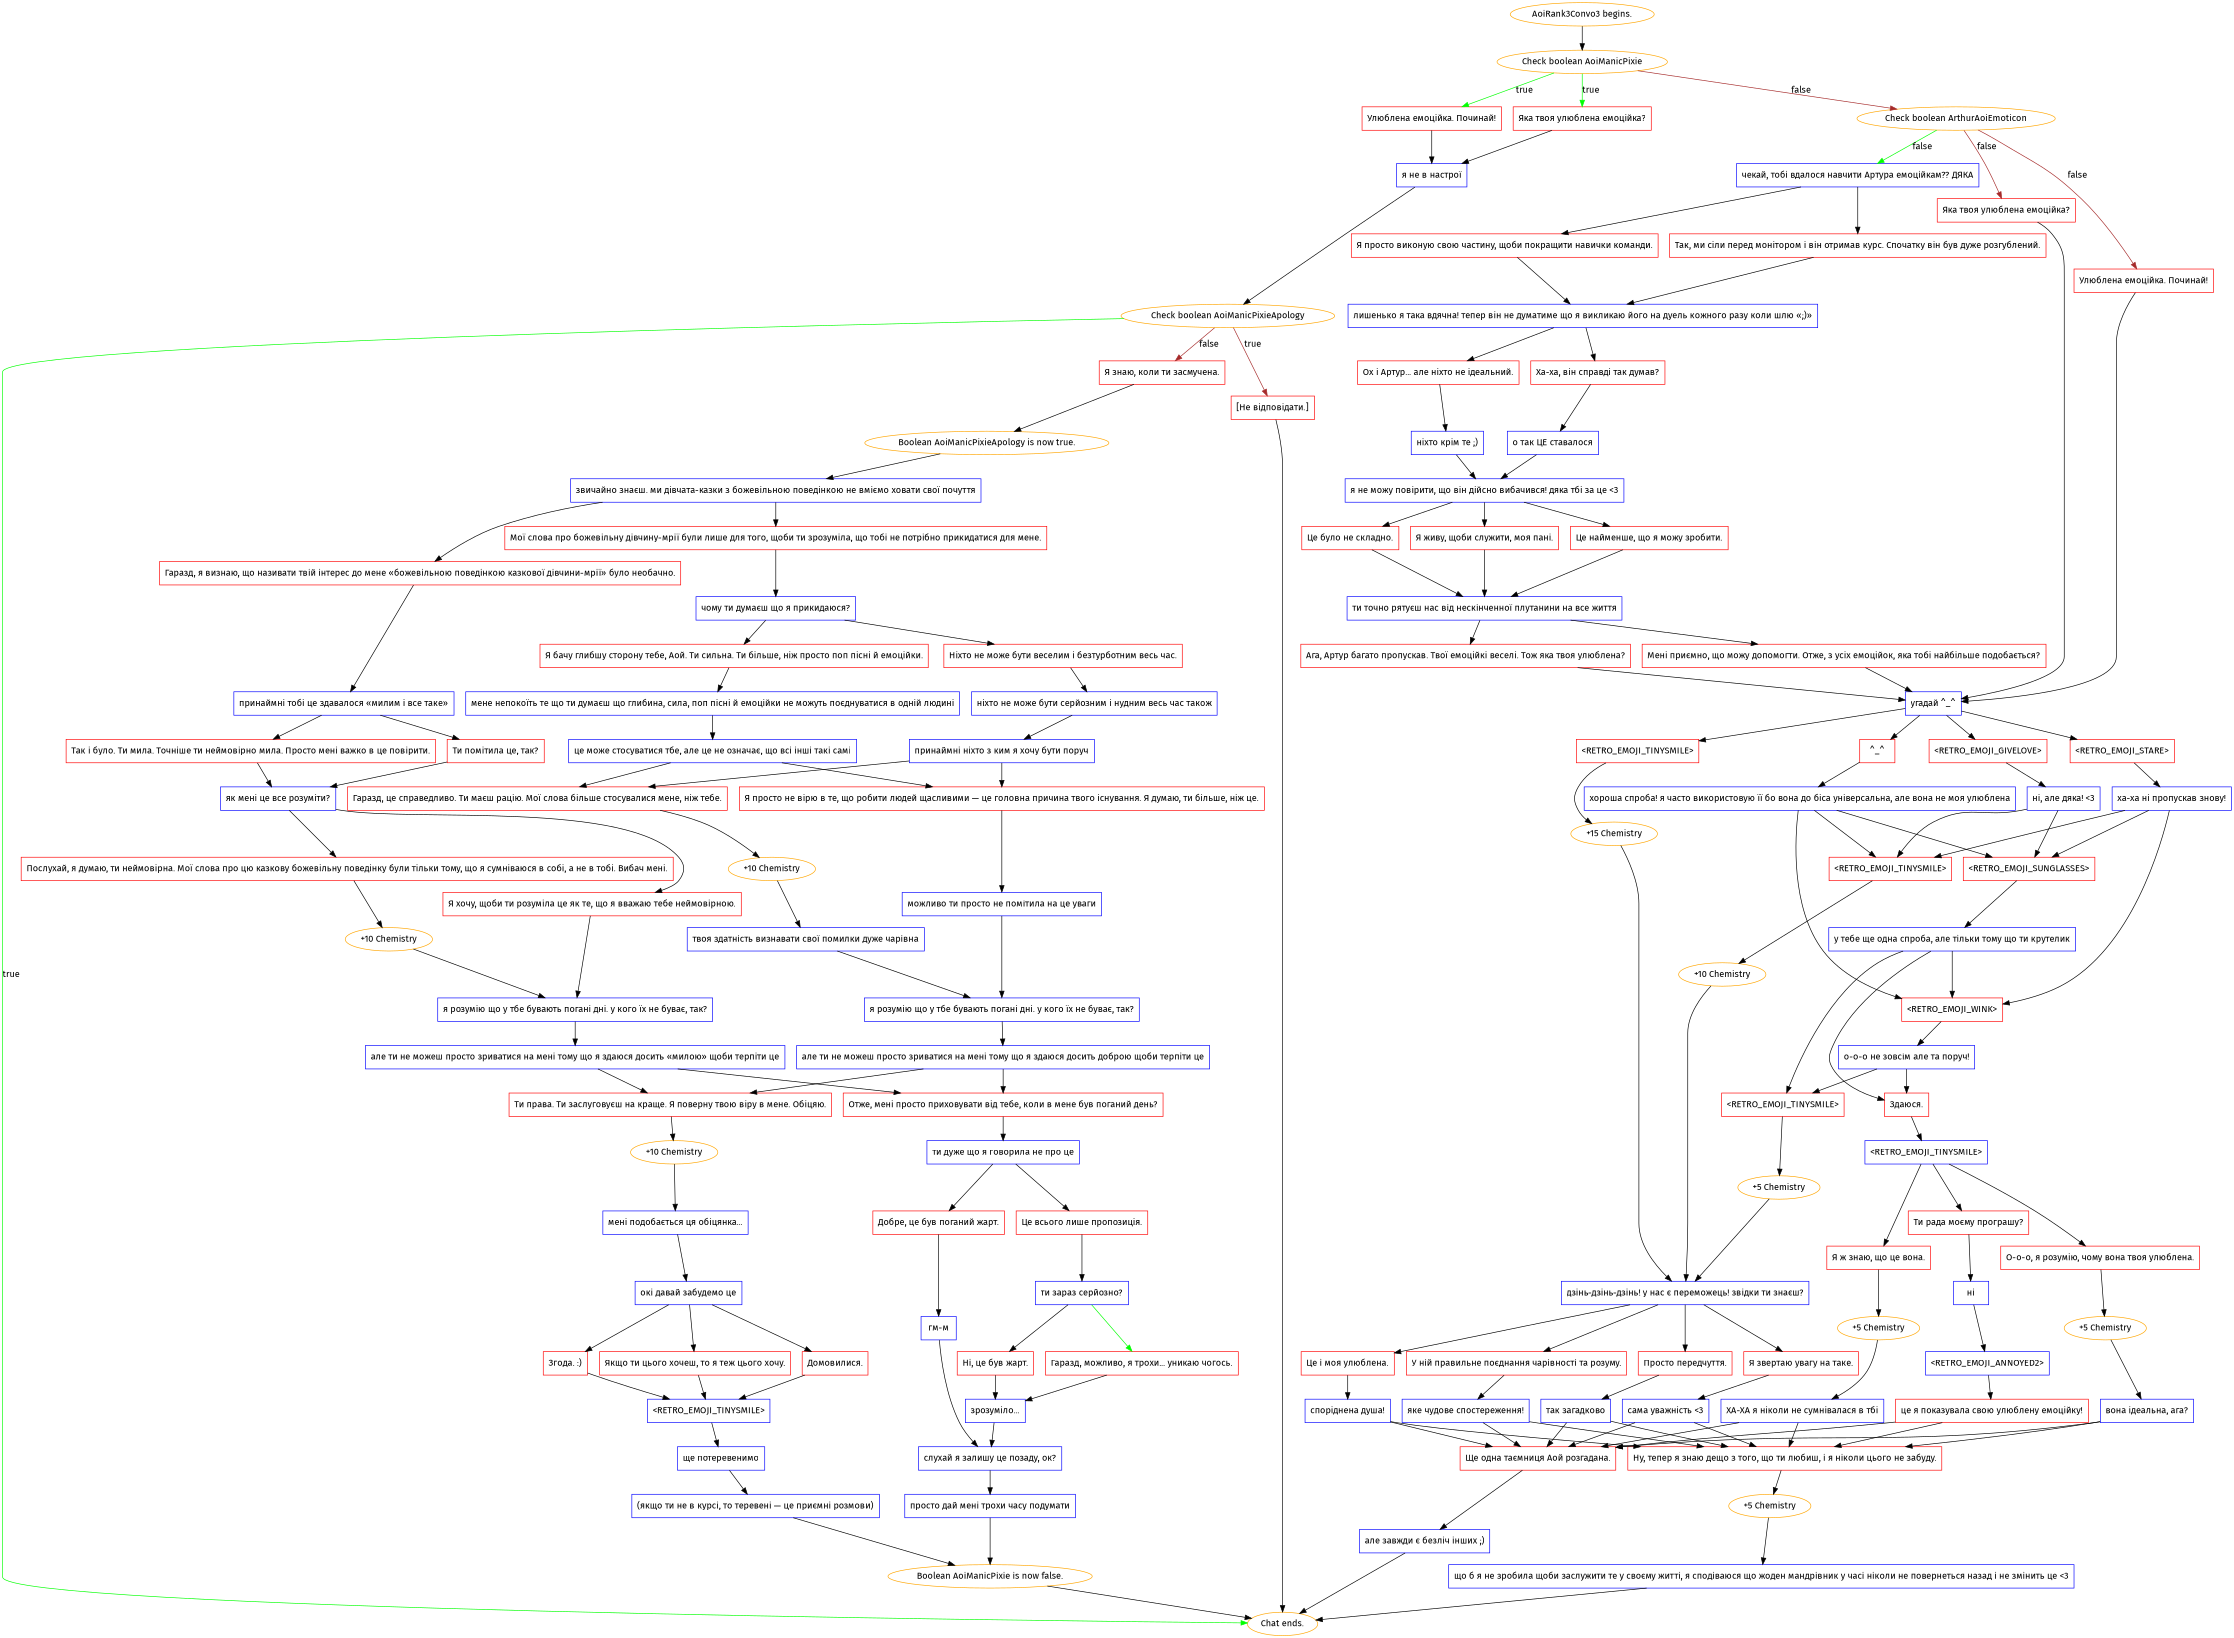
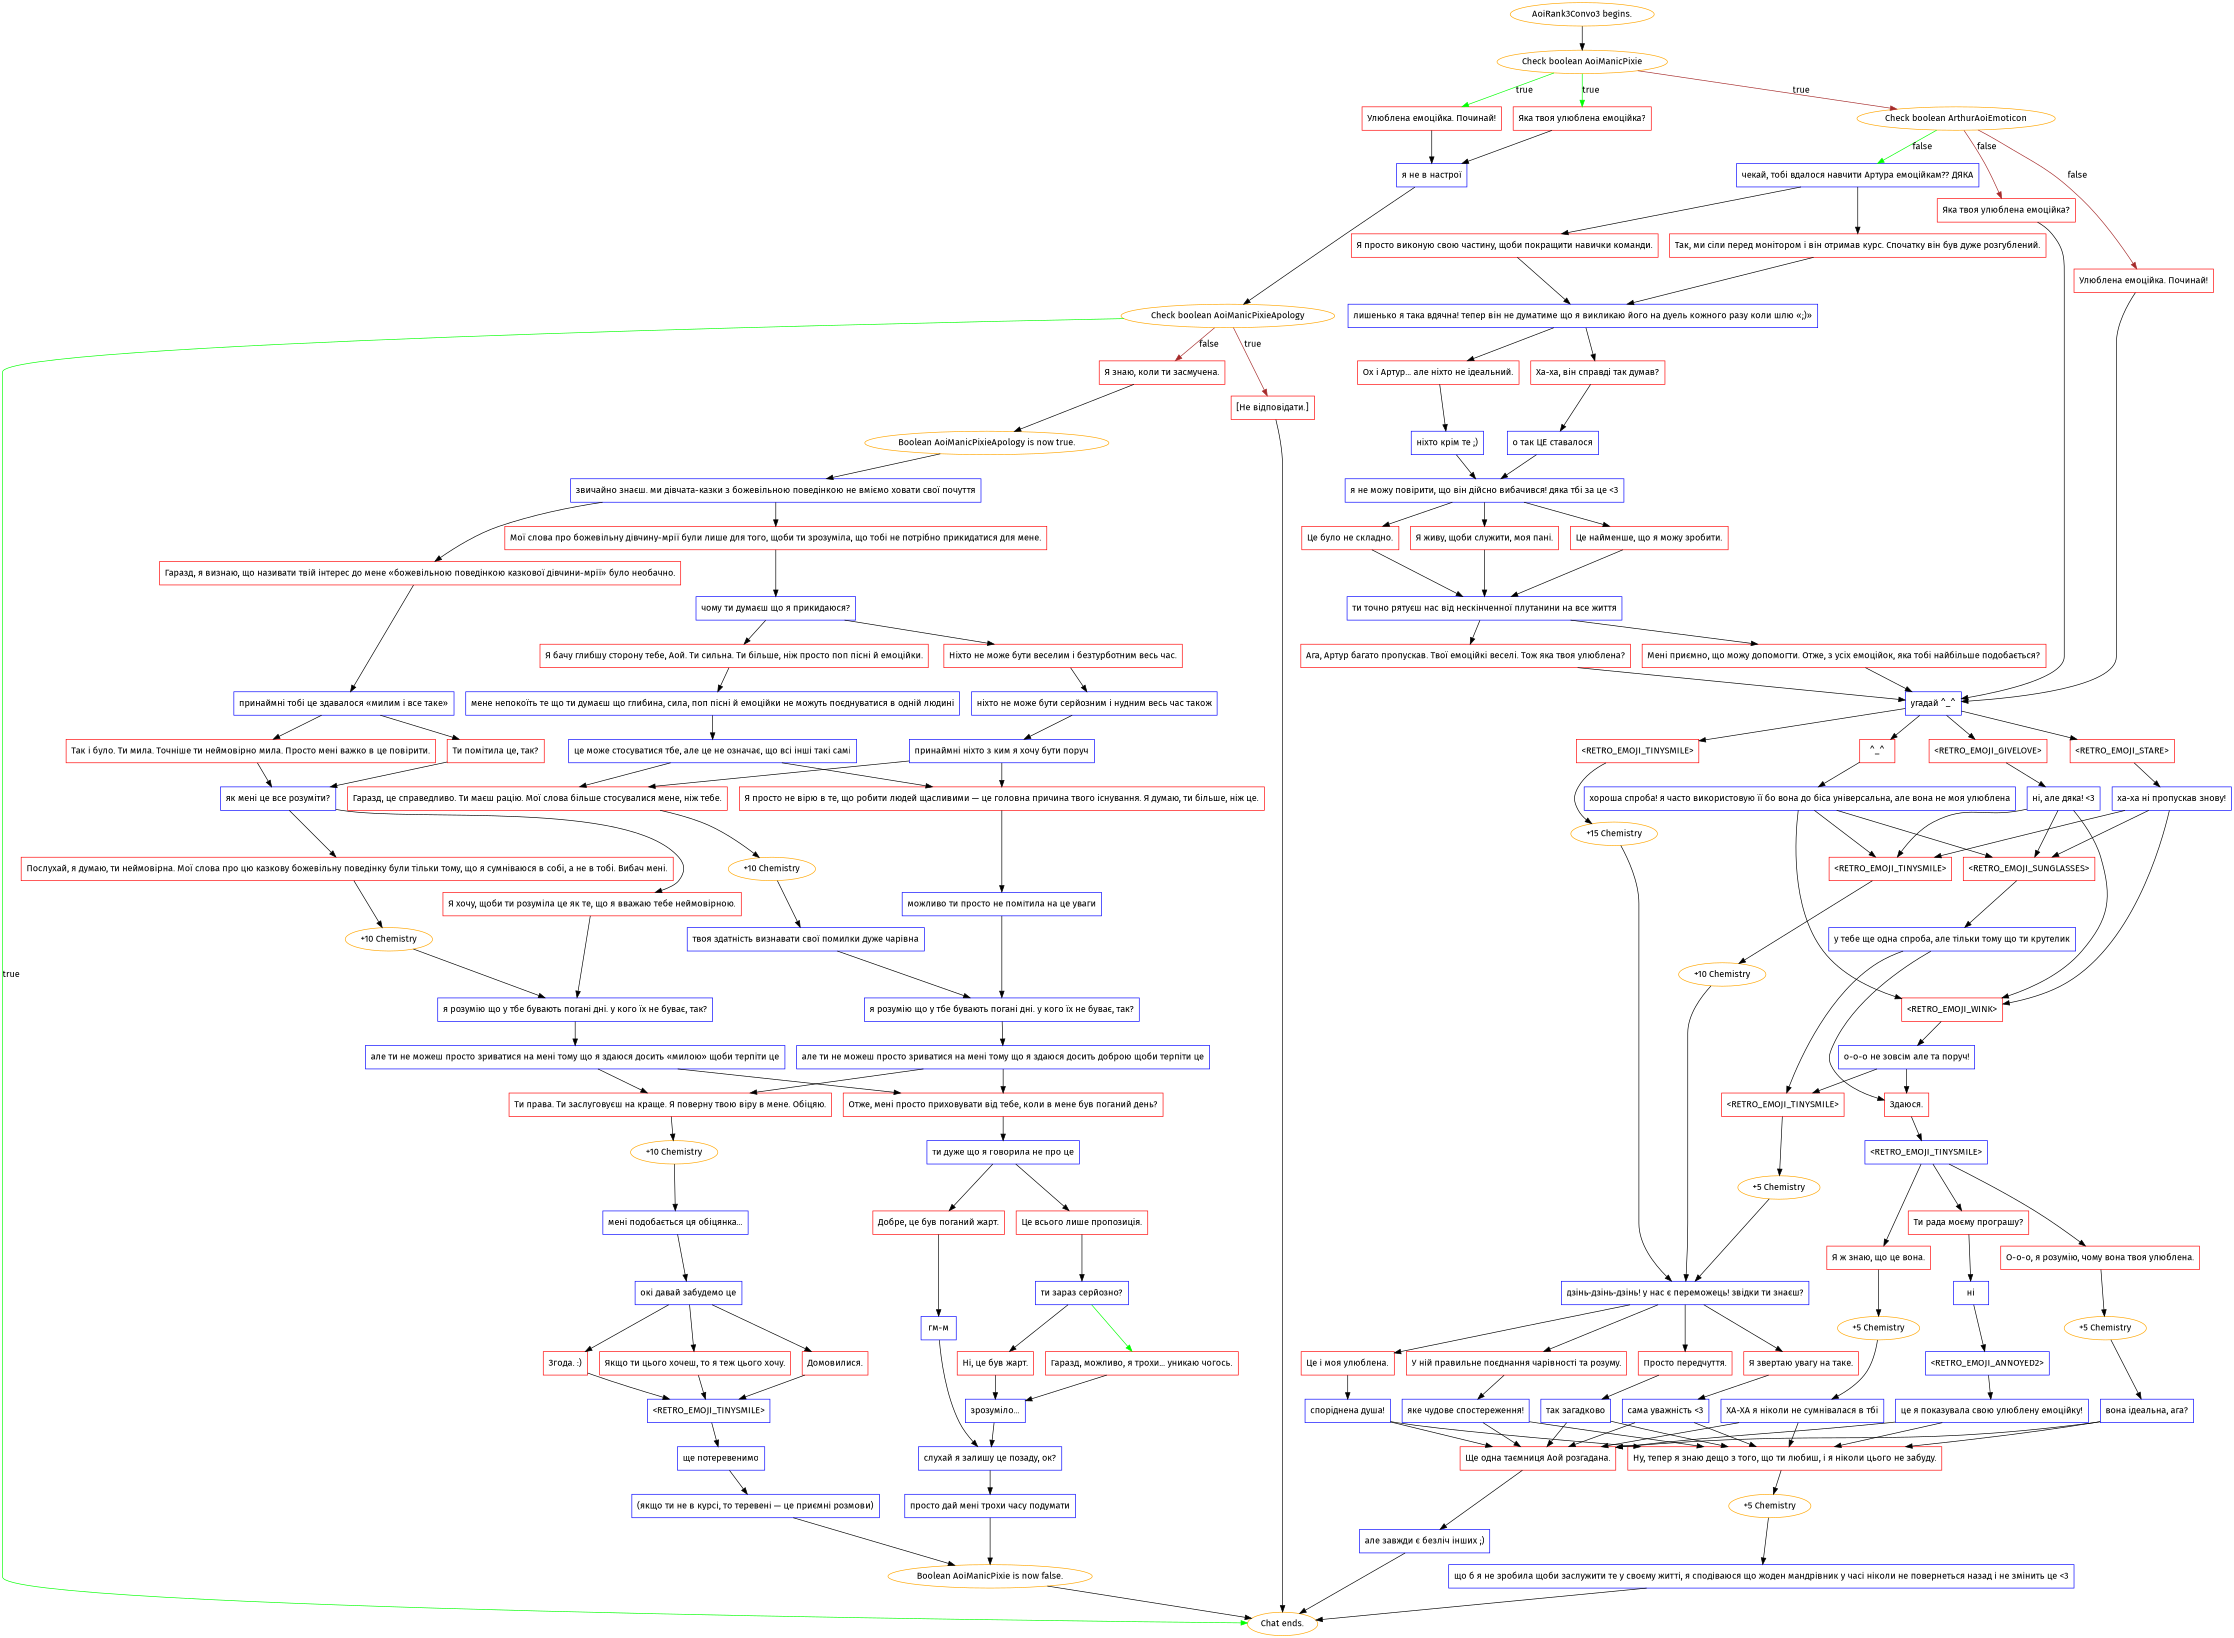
(1801, 90) -> (1801, 90)
(1952, 971) -> (2101, 923)
(1992, 1411) -> (1992, 1411)
